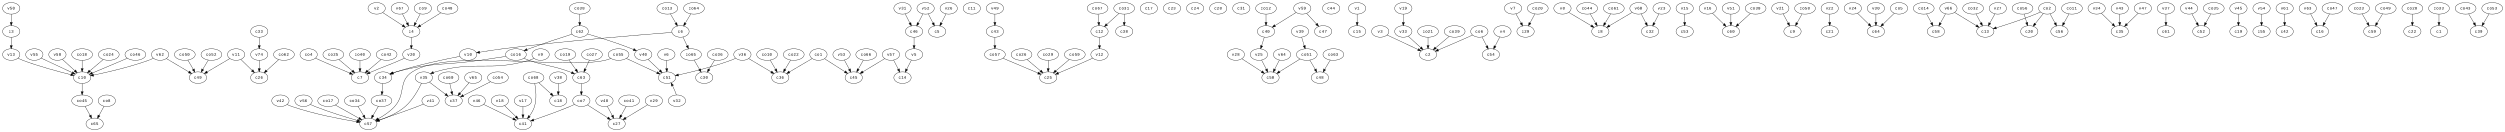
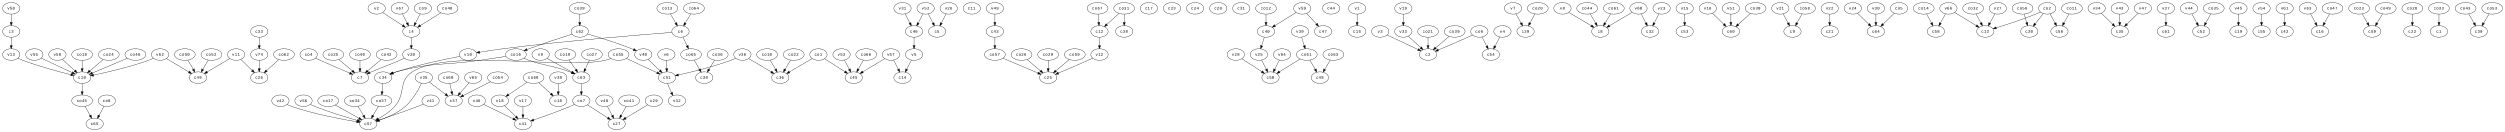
(484, 66) -> (559, 65)
(675, 90) -> (669, 88)
(536, 100) -> (518, 88)
